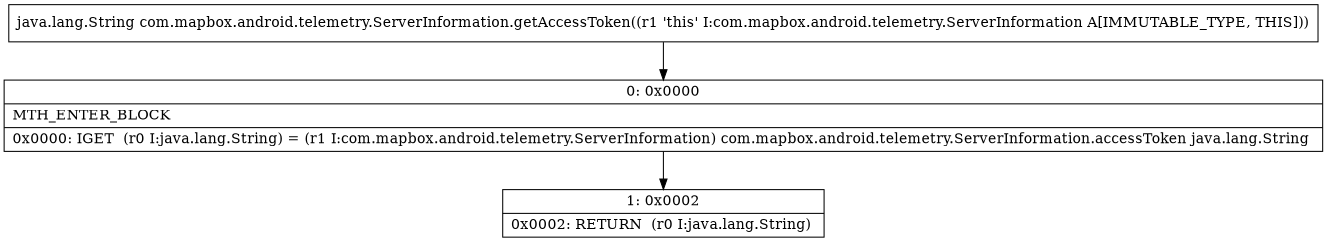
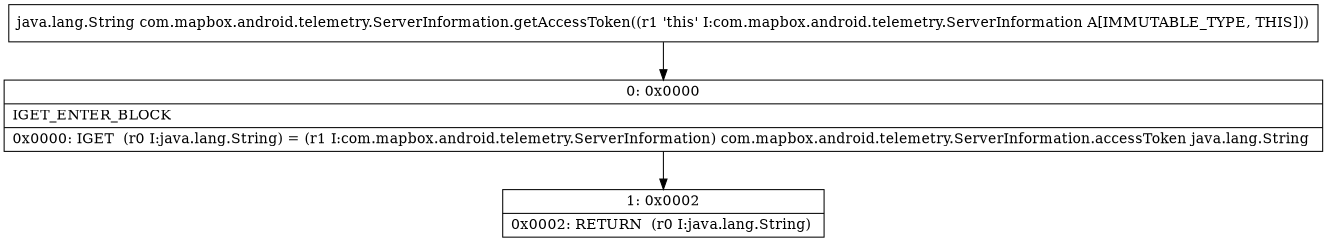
(92, 115) -> (92, 115)
